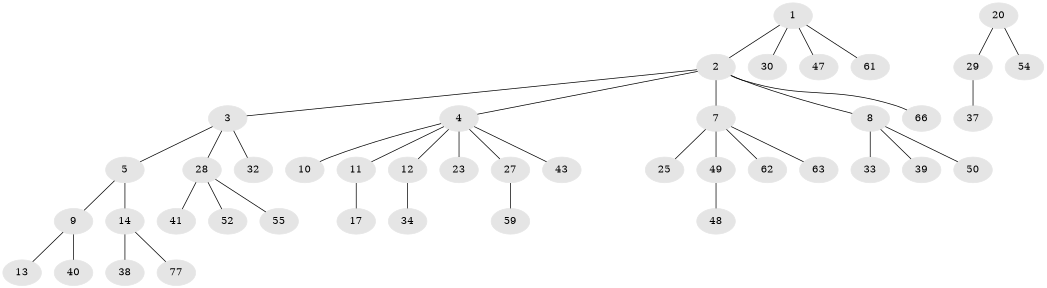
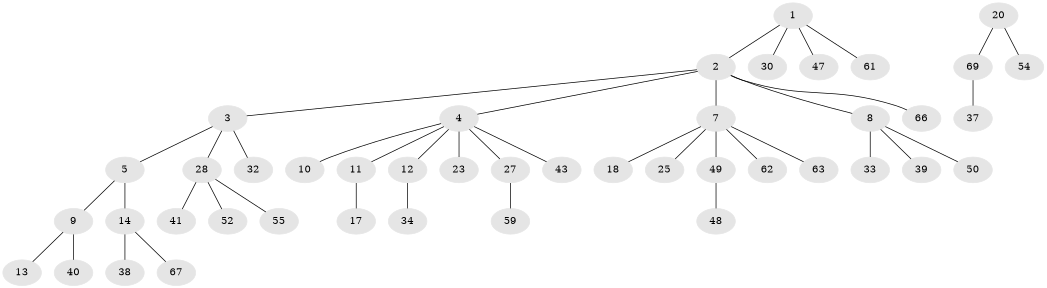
(973, 67) -> (973, 67)
none -> (613, 170)
(176, 273) -> (176, 273)
